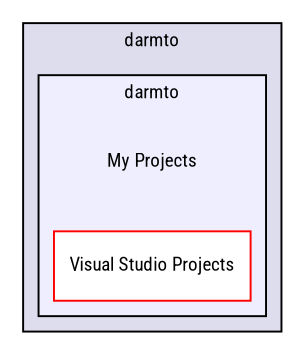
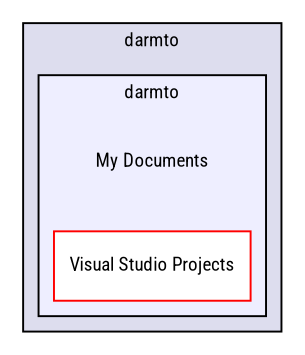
(152, 162) -> (152, 162)
